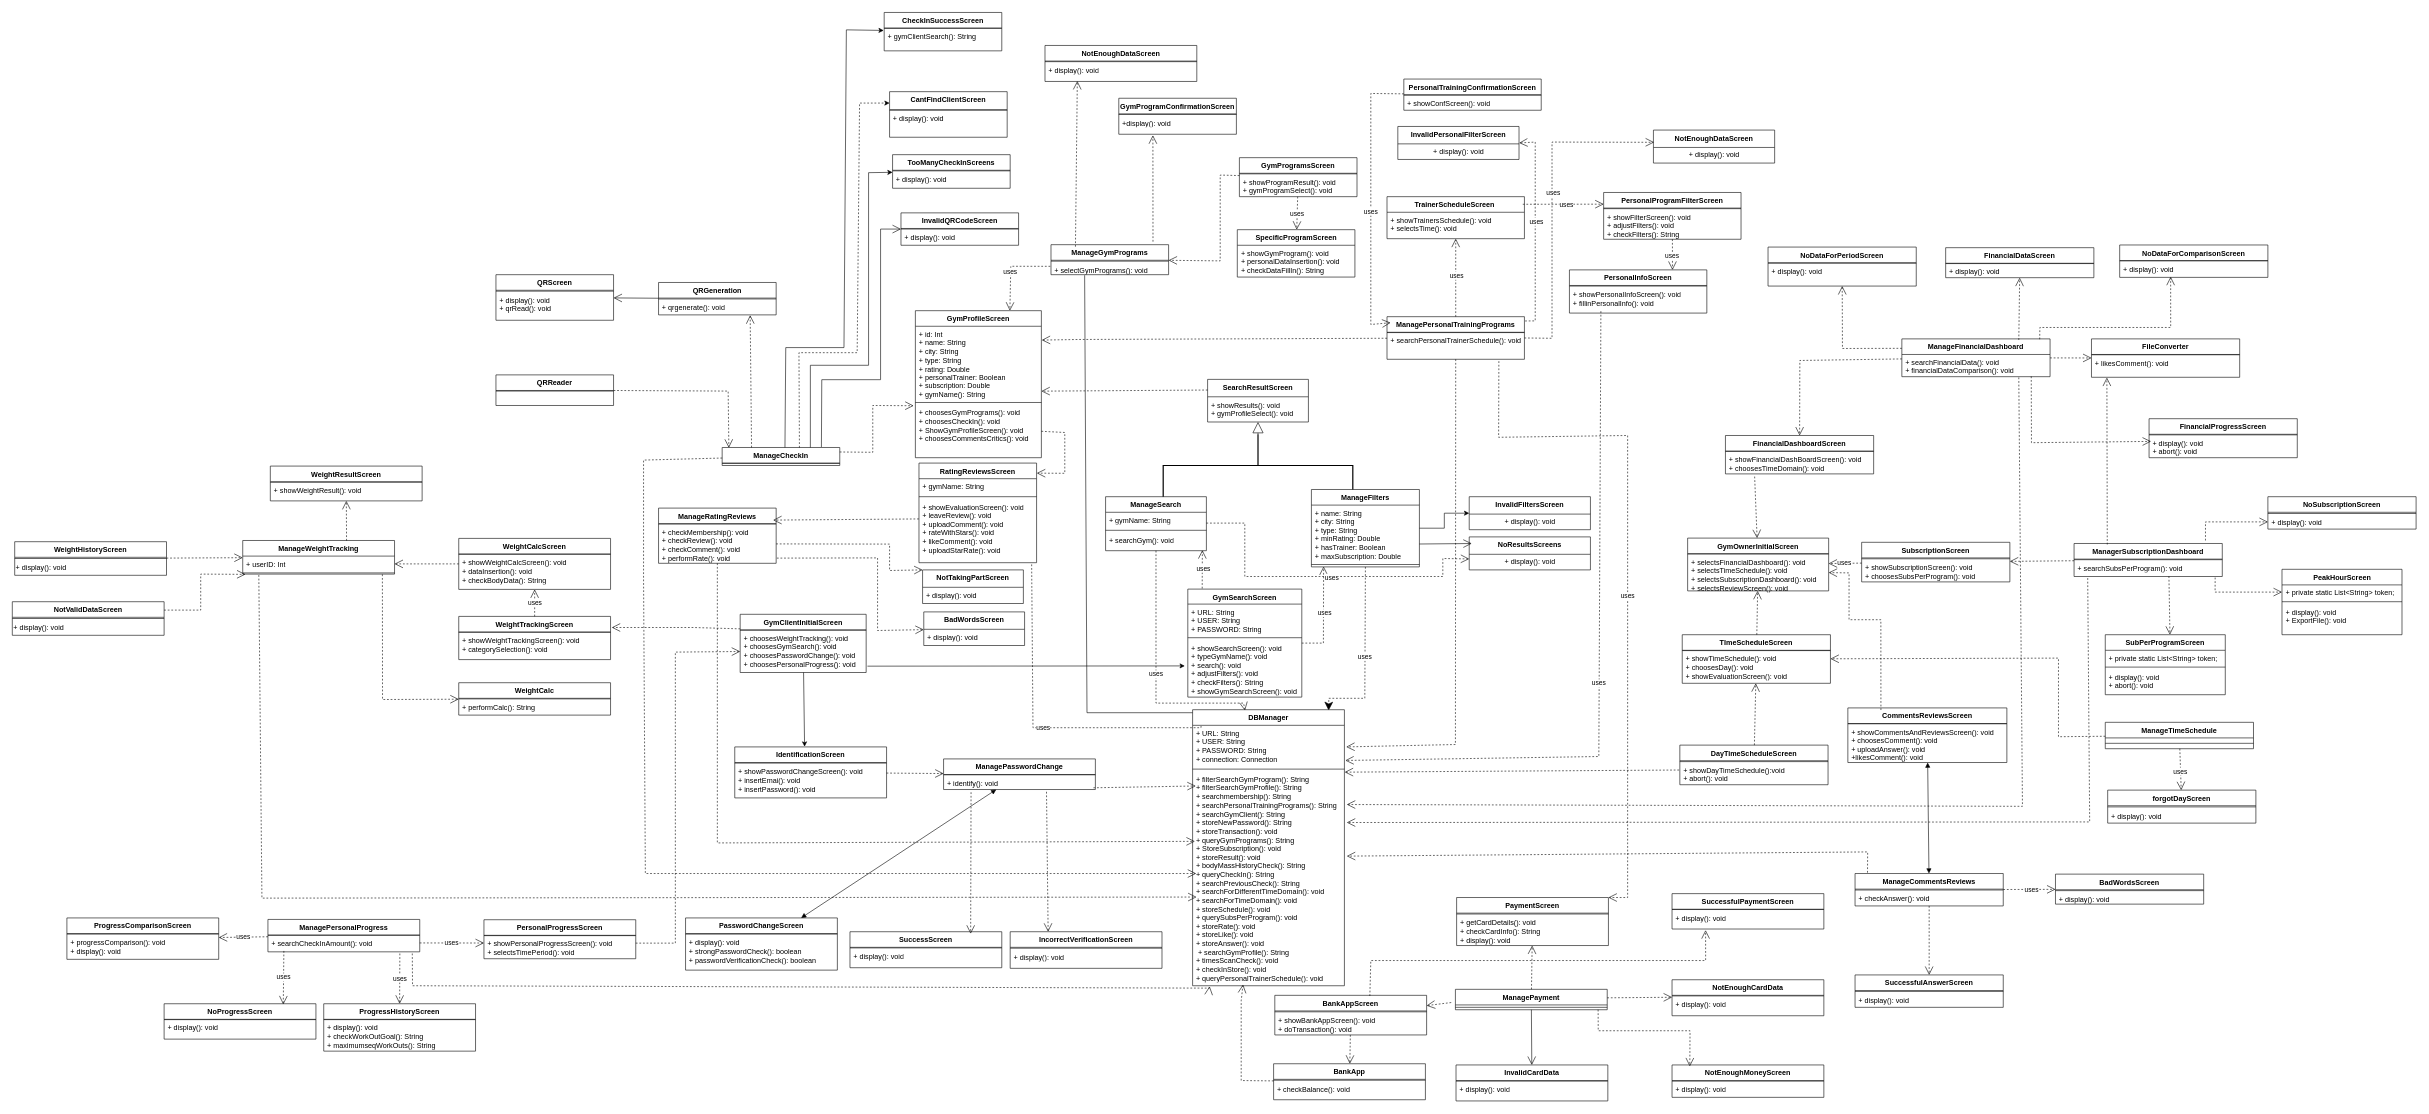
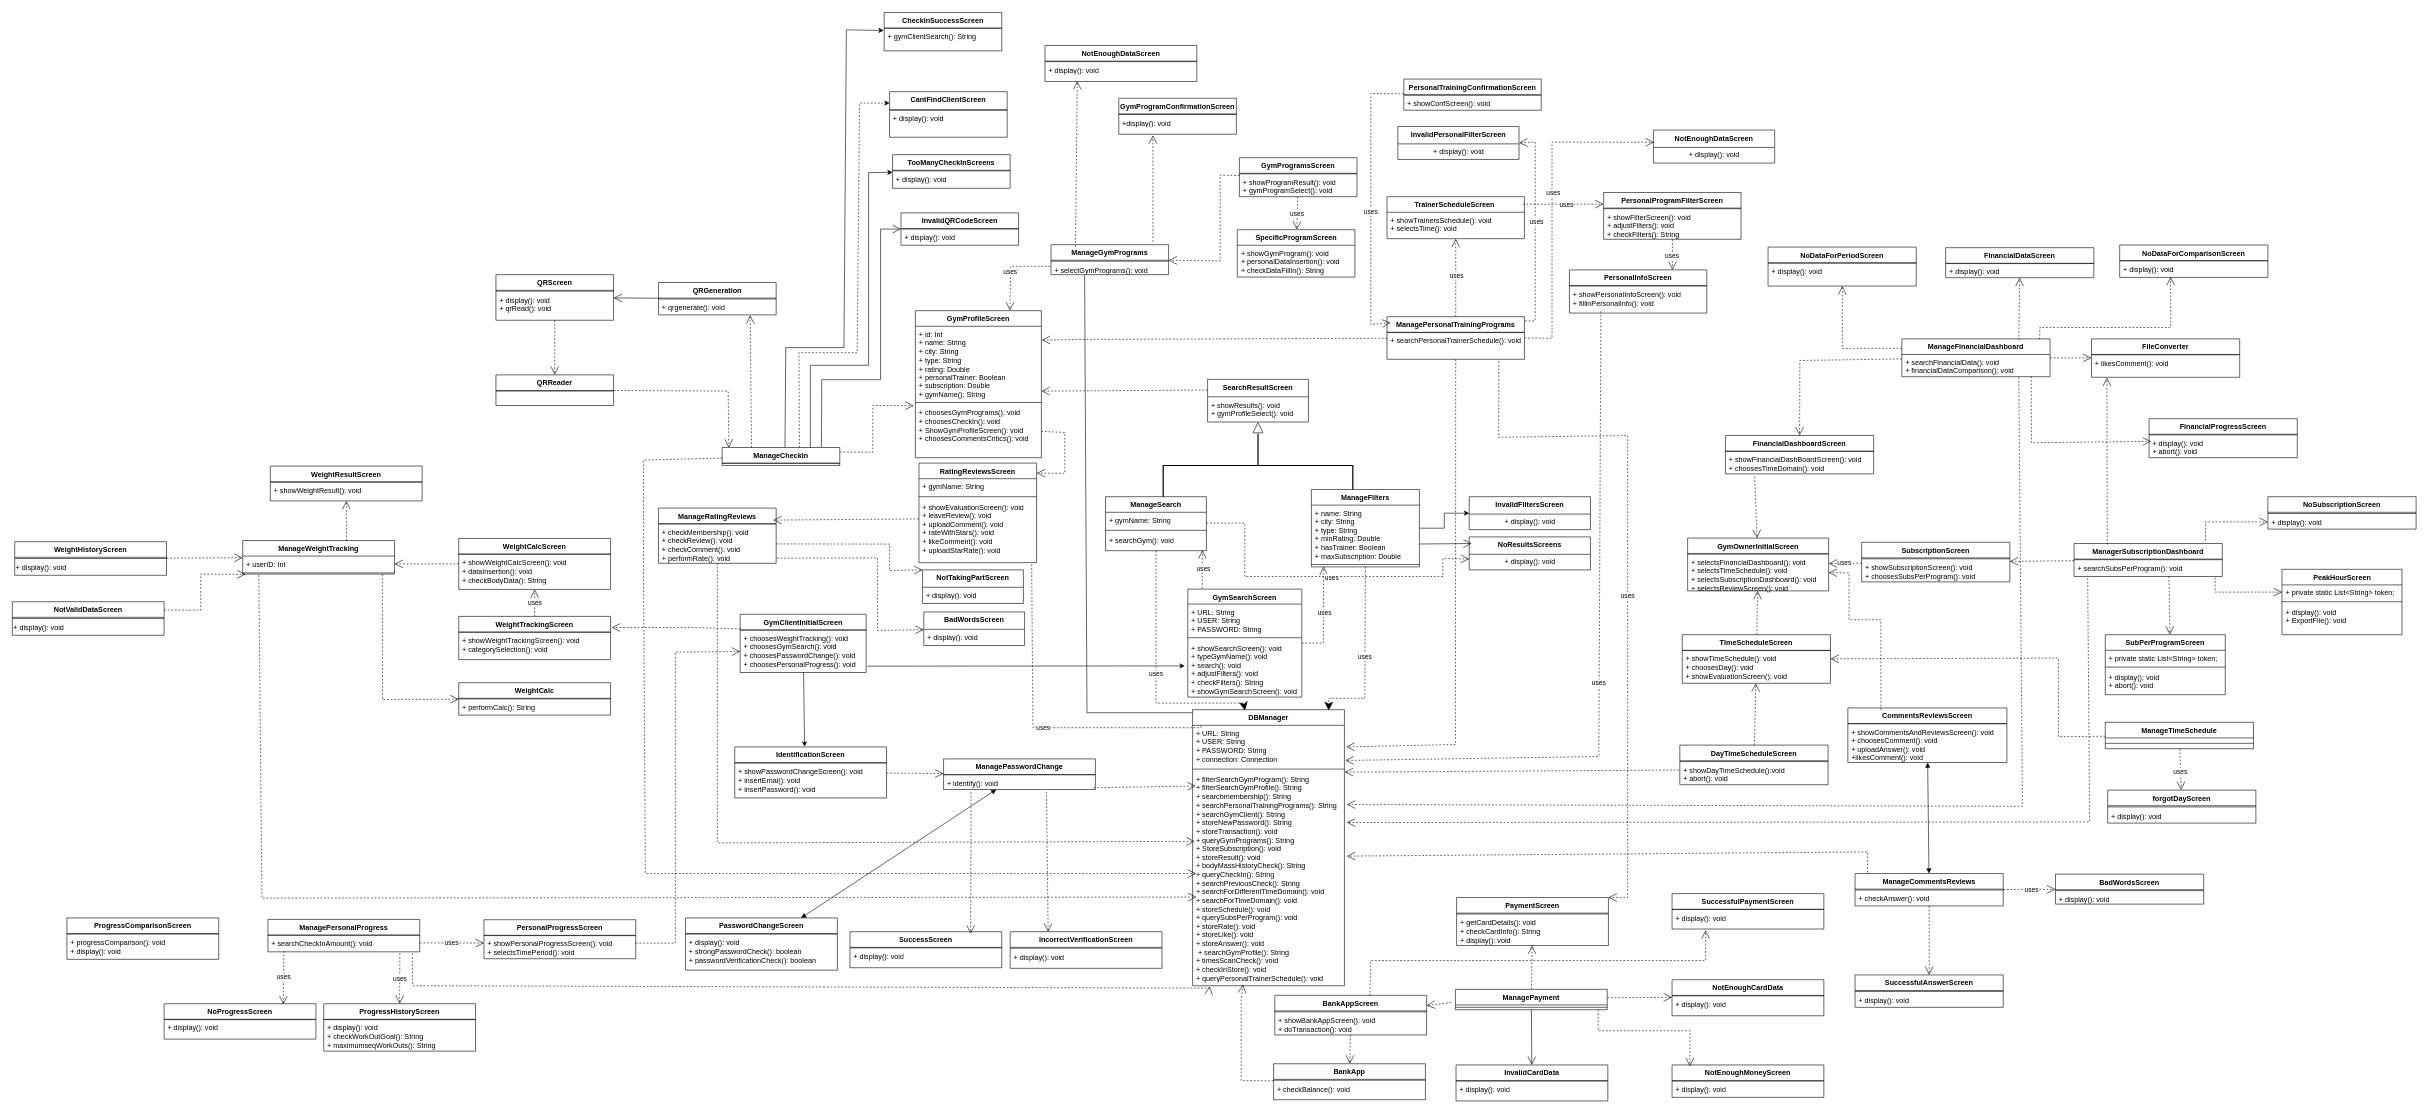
none -> (555, 347)
(1244, 703) -> (1241, 703)
(235, 937) -> none
